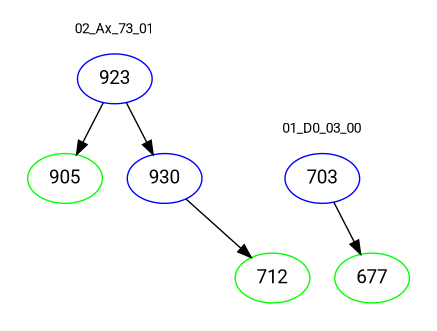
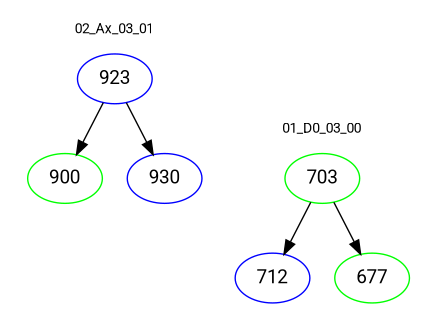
(115, 30) -> (115, 30)
(65, 178) -> (65, 178)
(322, 178) -> (322, 178)
(213, 224) -> (301, 222)
(273, 278) -> (273, 278)
